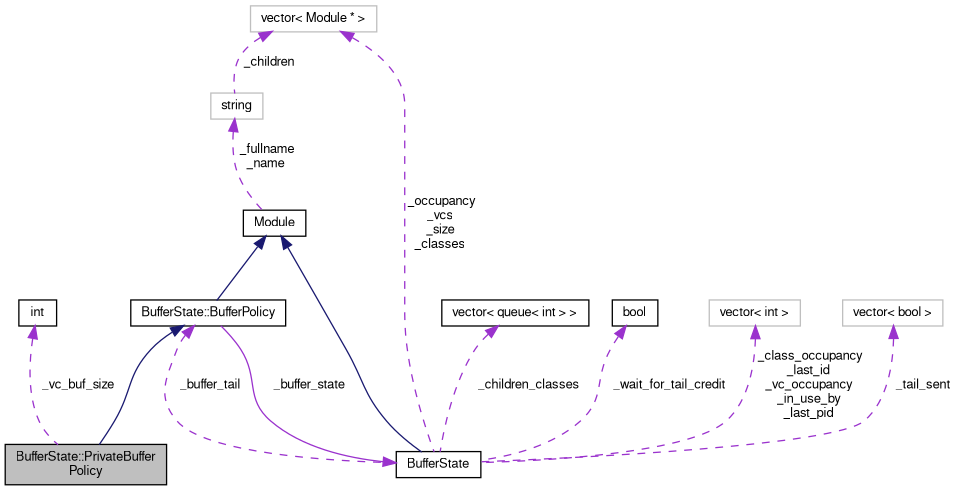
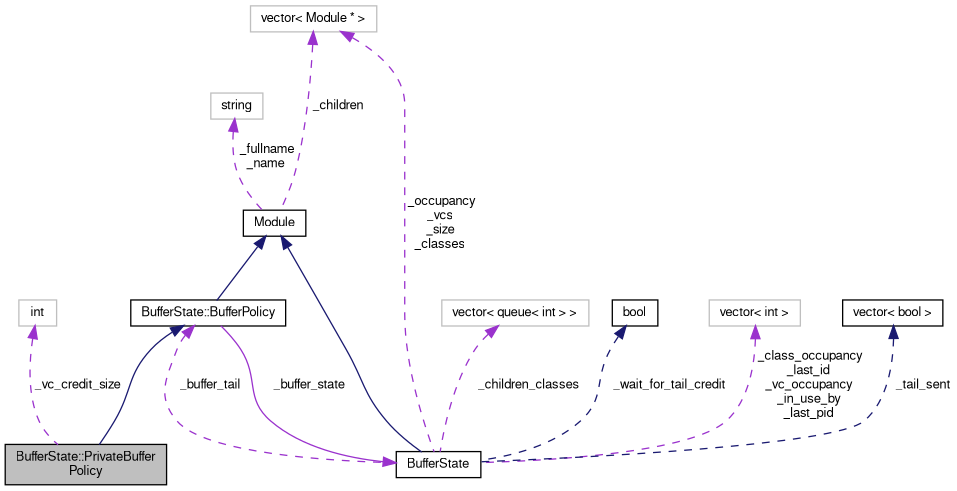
(238, 61) -> (304, 129)
(38, 313) -> (38, 313)
(515, 313) -> (515, 313)
(893, 313) -> (893, 313)
(77, 385) -> (77, 385)
(575, 425) -> (575, 425)
(719, 447) -> (719, 447)
